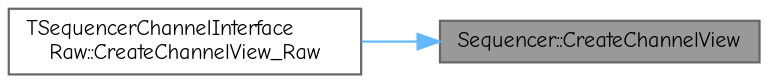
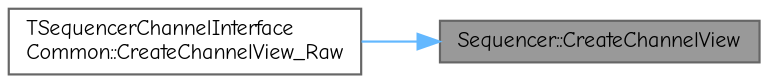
(185, 42) -> (185, 42)
